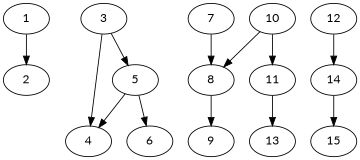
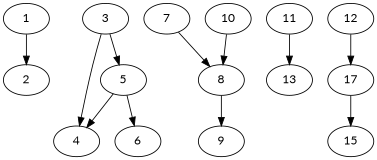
(272, 45) -> none
(334, 80) -> (351, 80)
